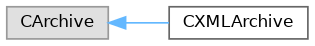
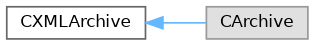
(148, 23) -> (185, 23)
